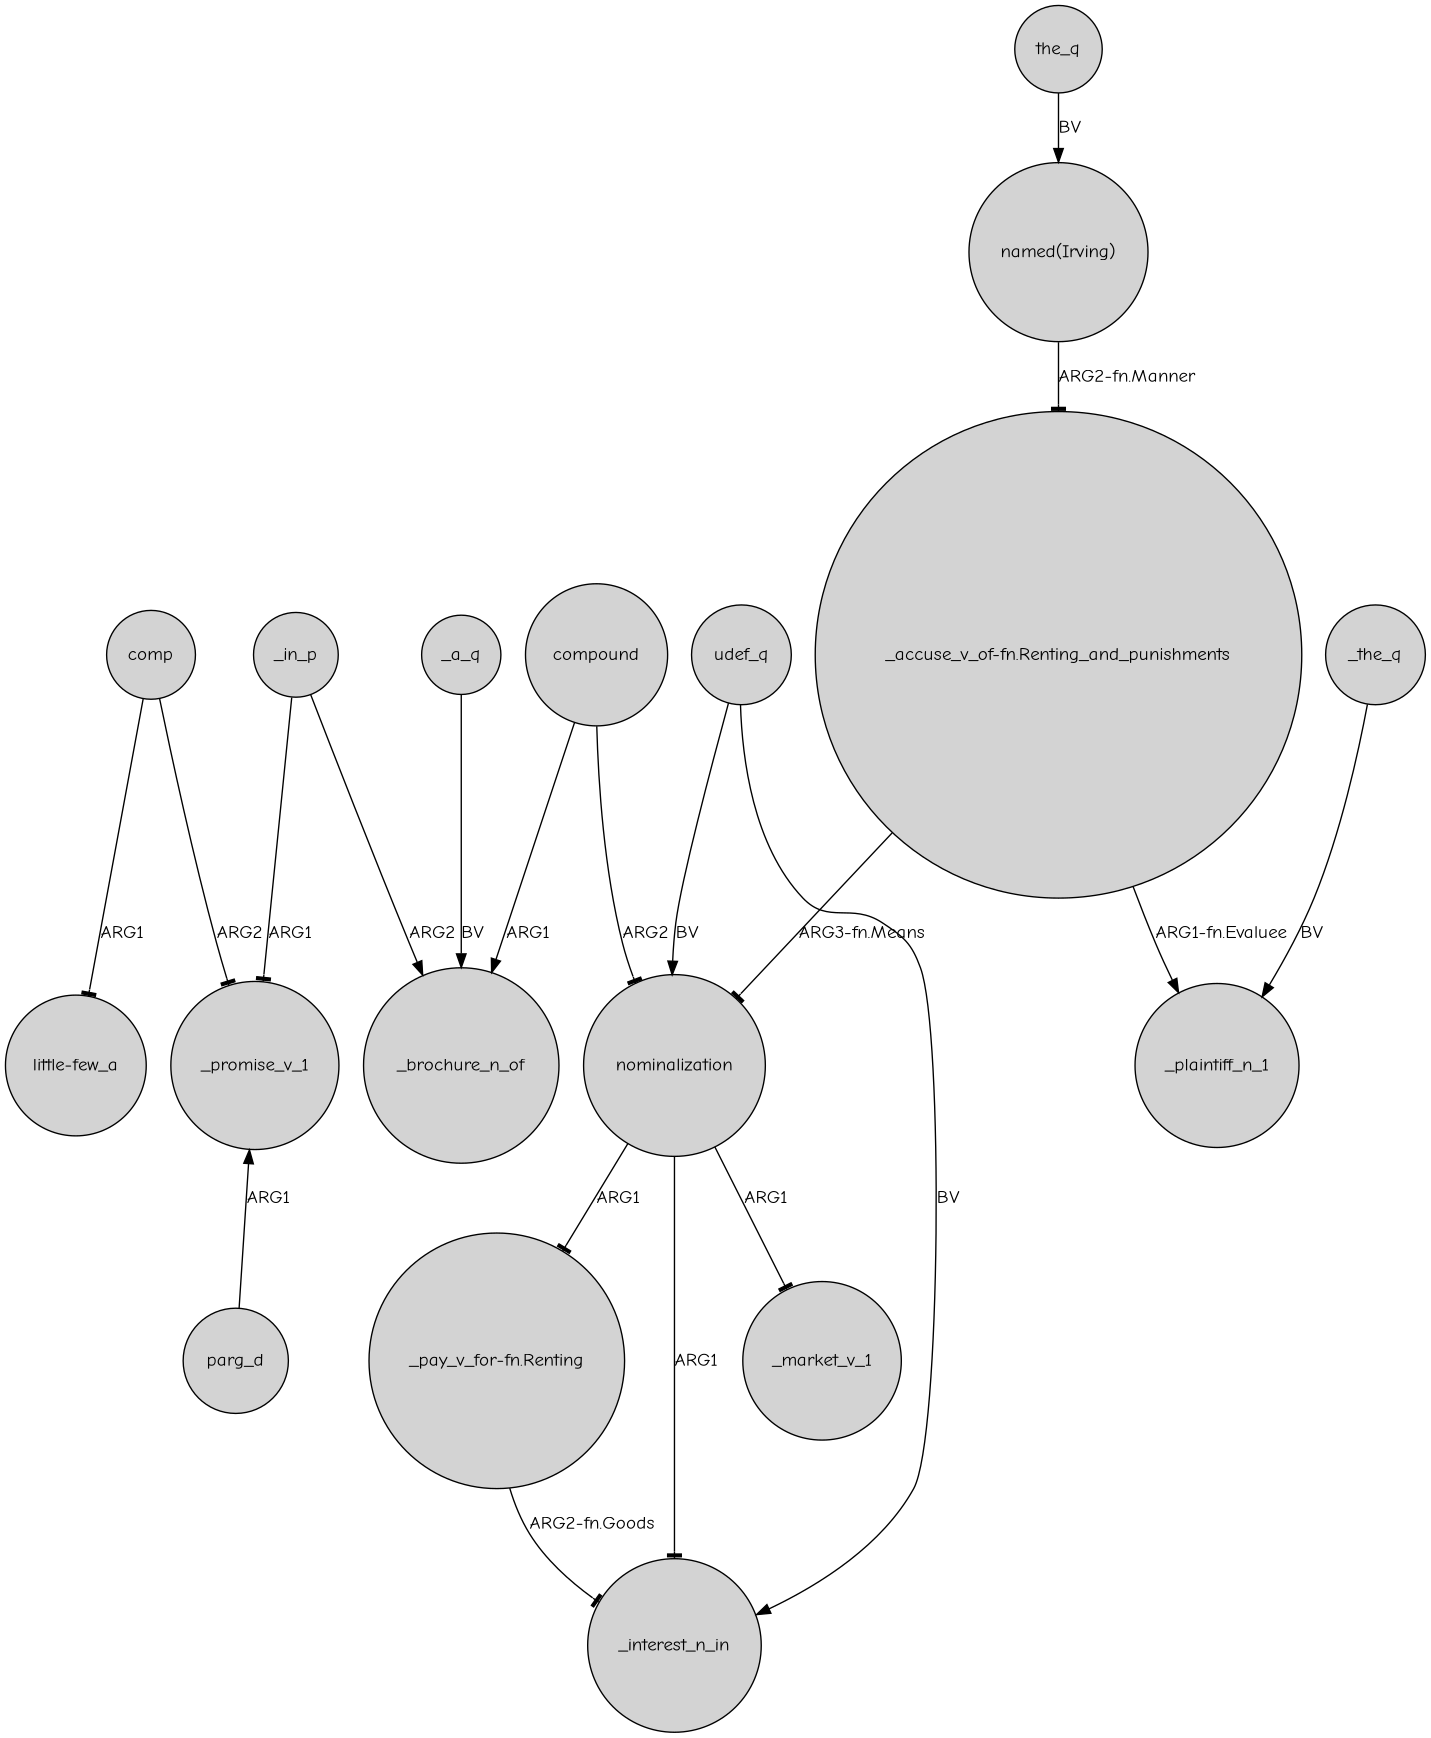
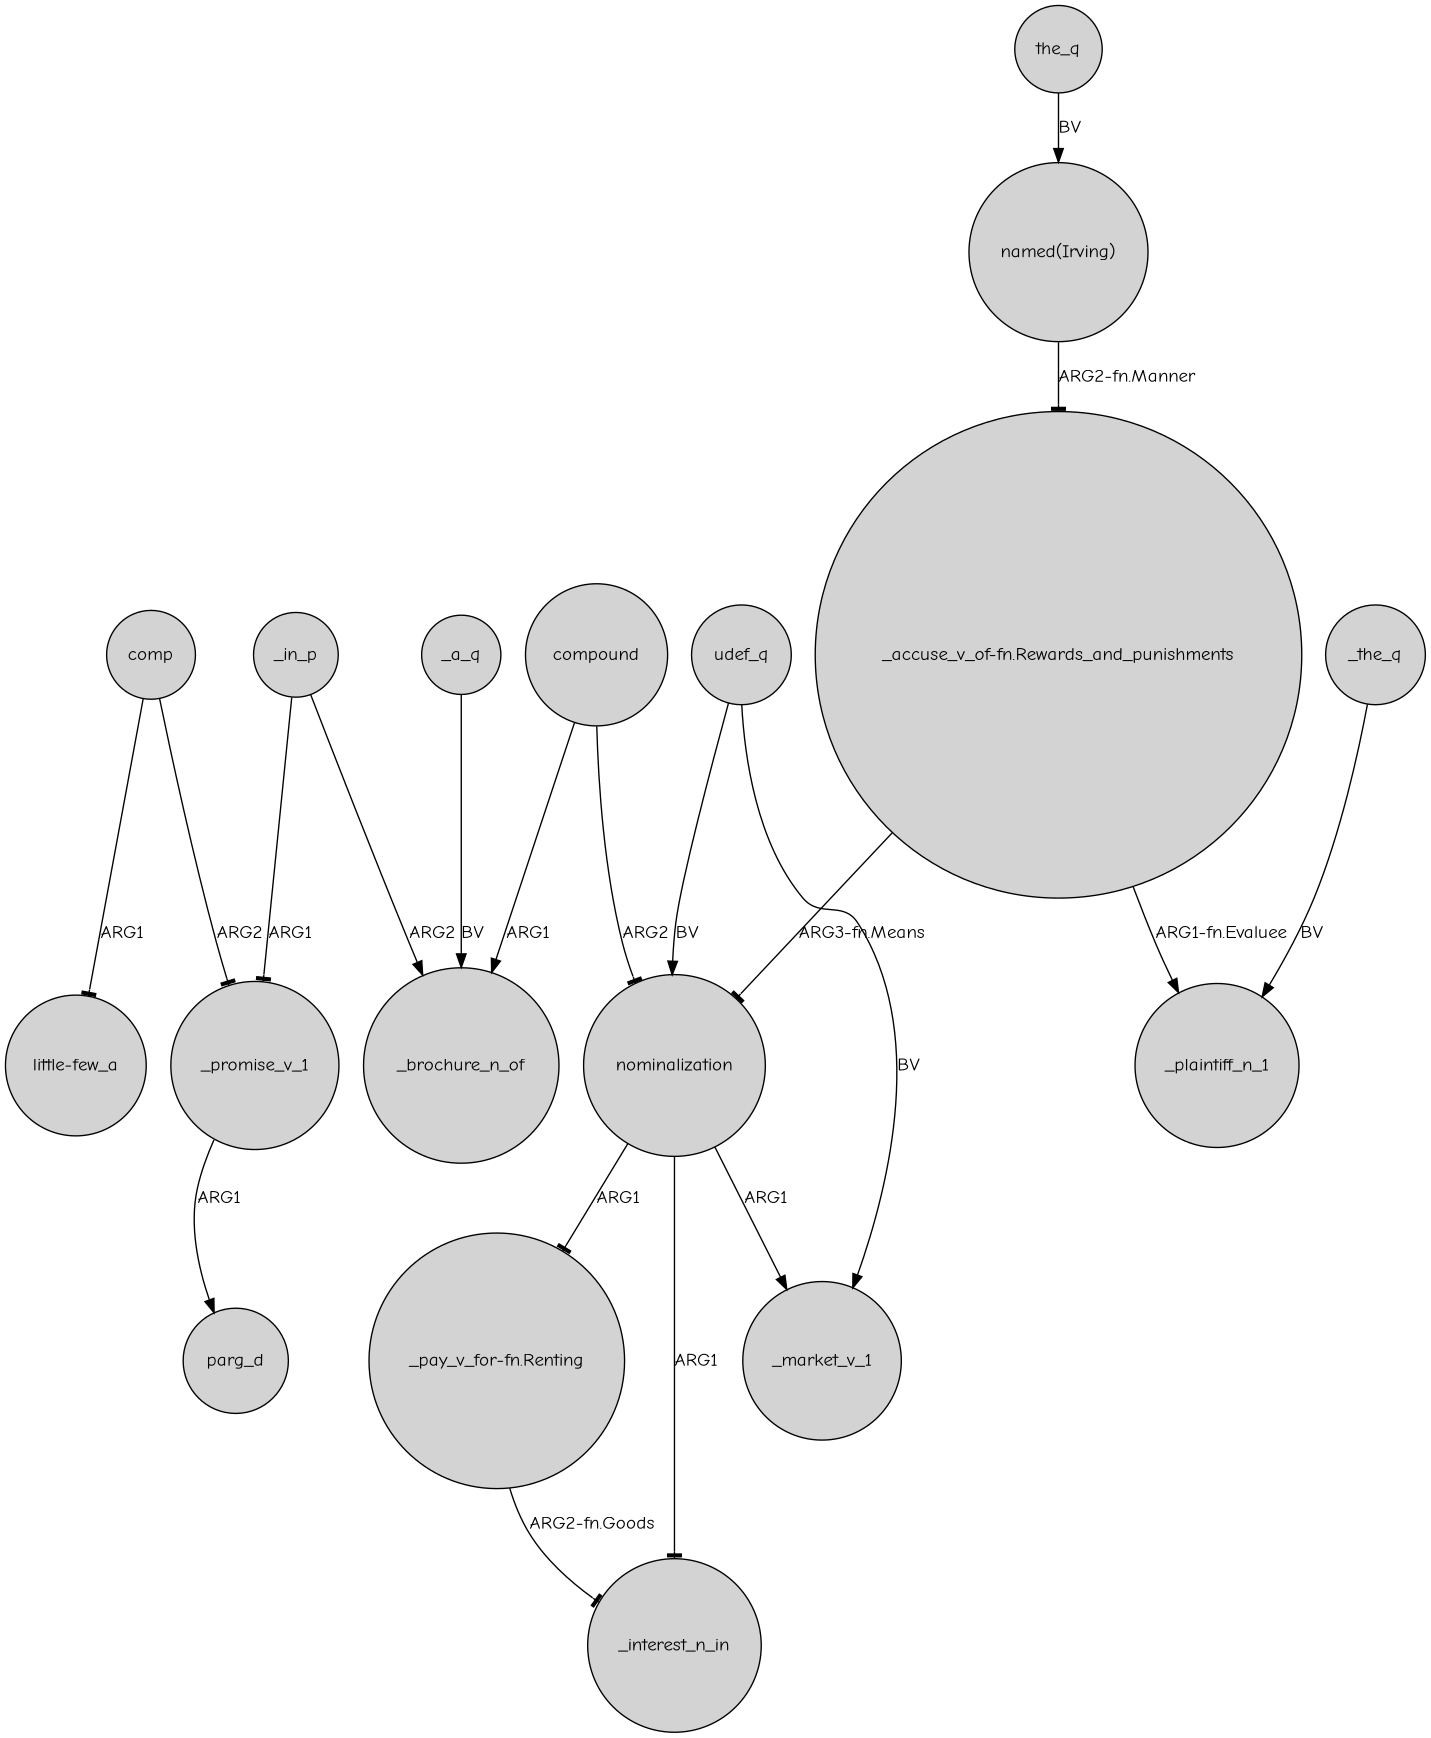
(1058, 655) -> (1058, 655)
(936, 1148) -> (879, 966)
(749, 1215) -> (749, 1215)
(244, 1236) -> (194, 1219)
